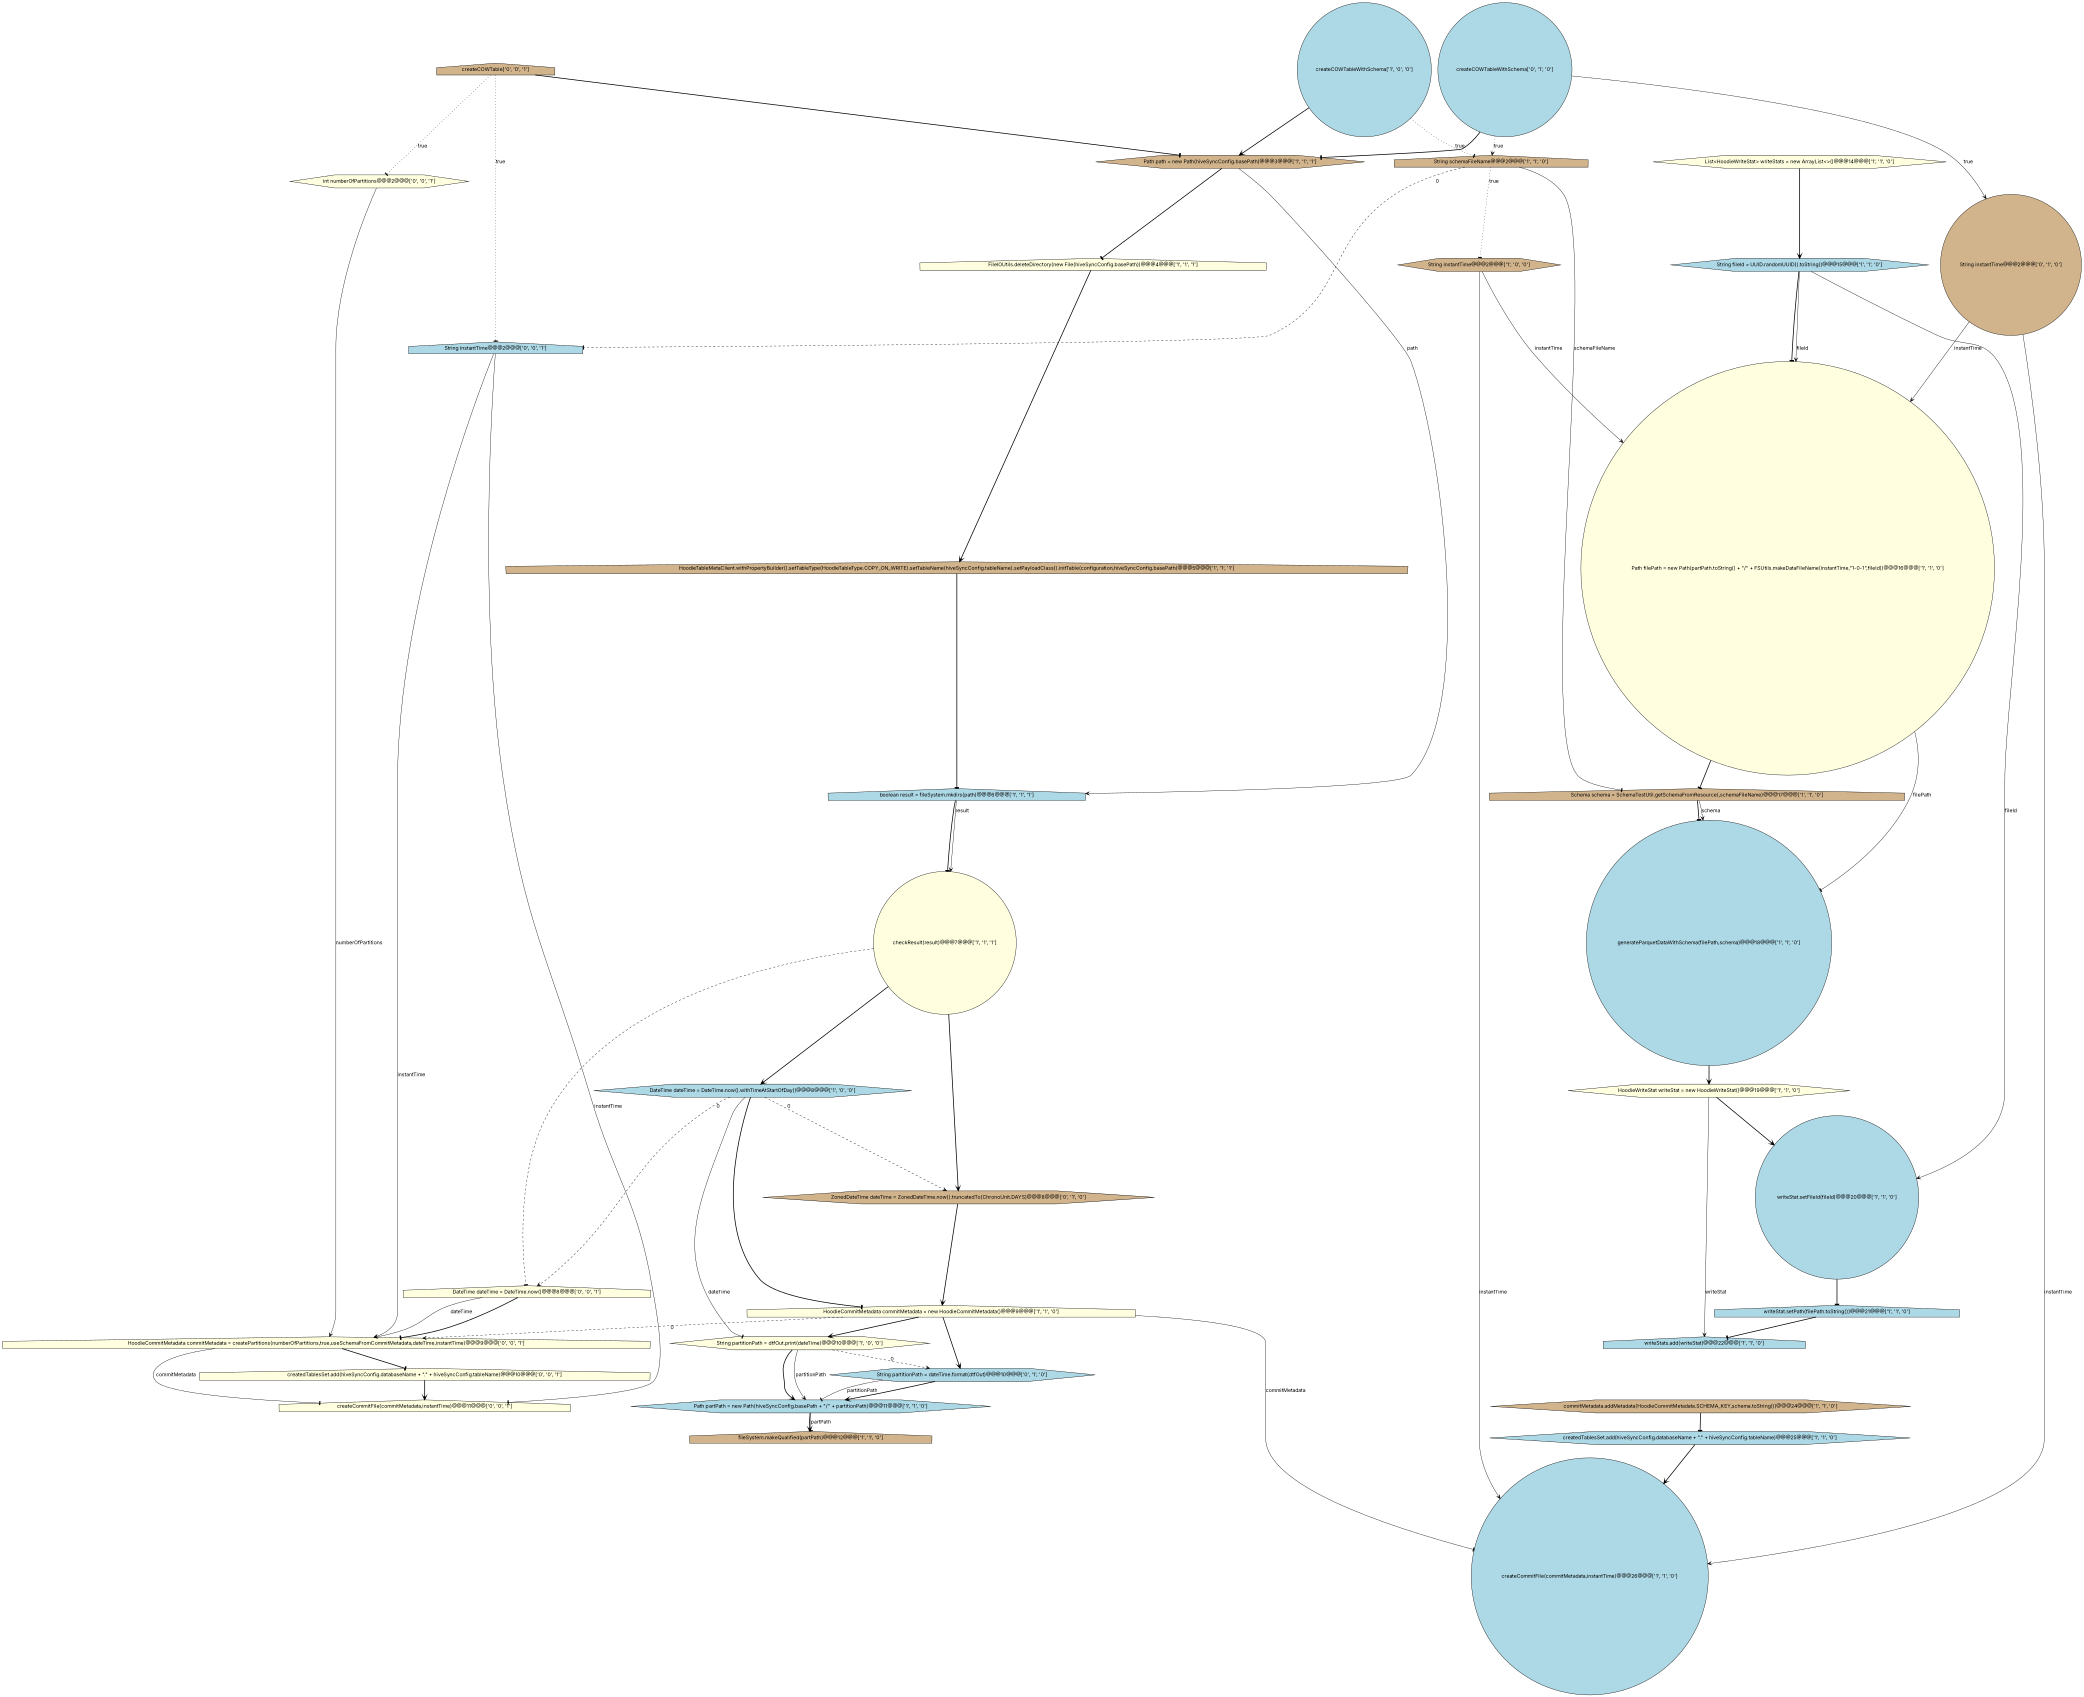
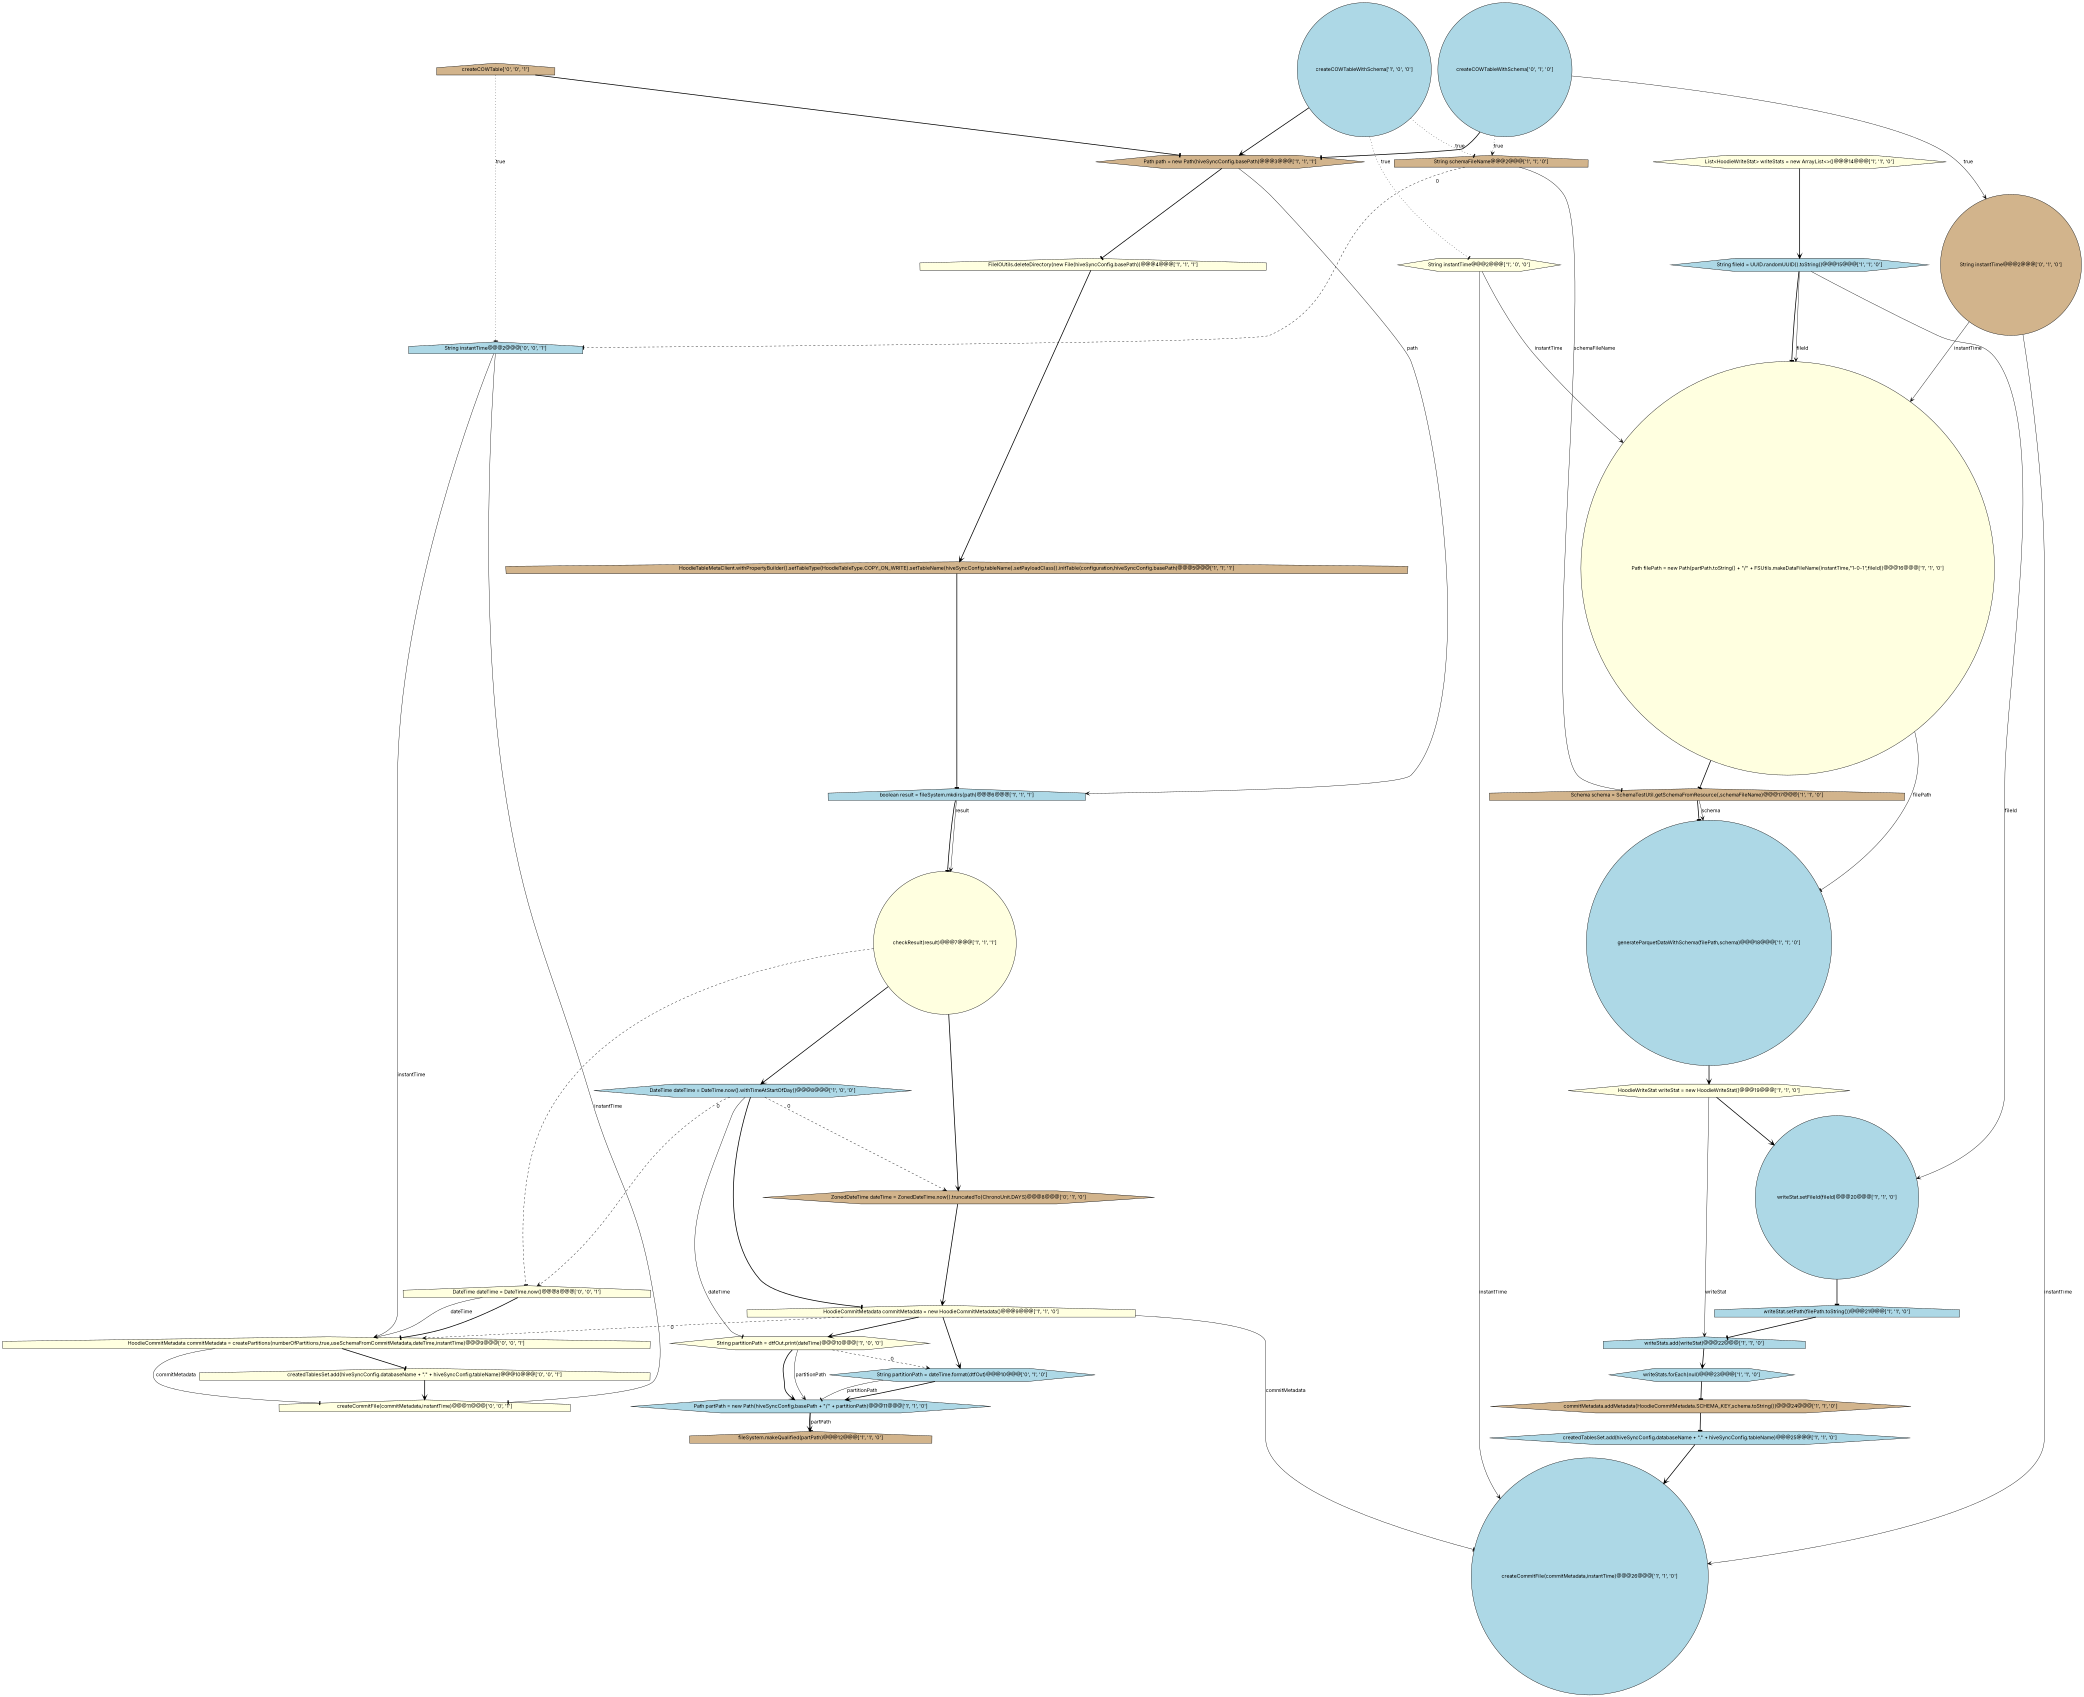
(379, 181) -> none
(1485, 212) -> (1408, 205)
(1479, 265) -> (1479, 265)
none -> (1702, 1375)
